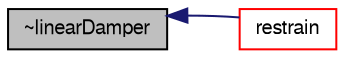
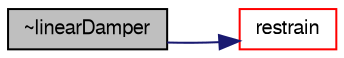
(214, 16) -> (193, 43)
